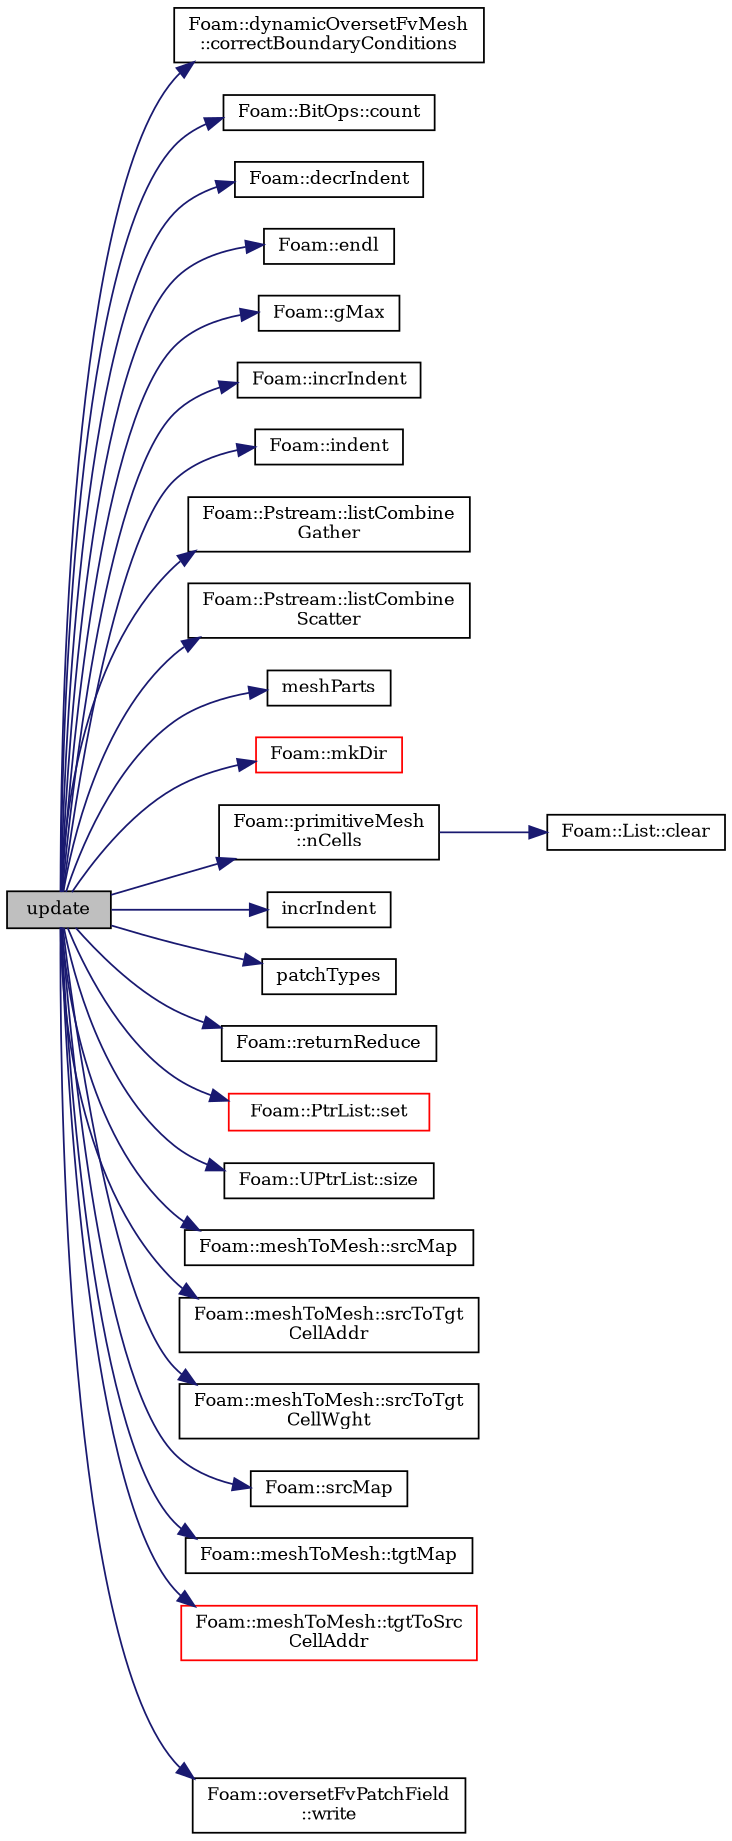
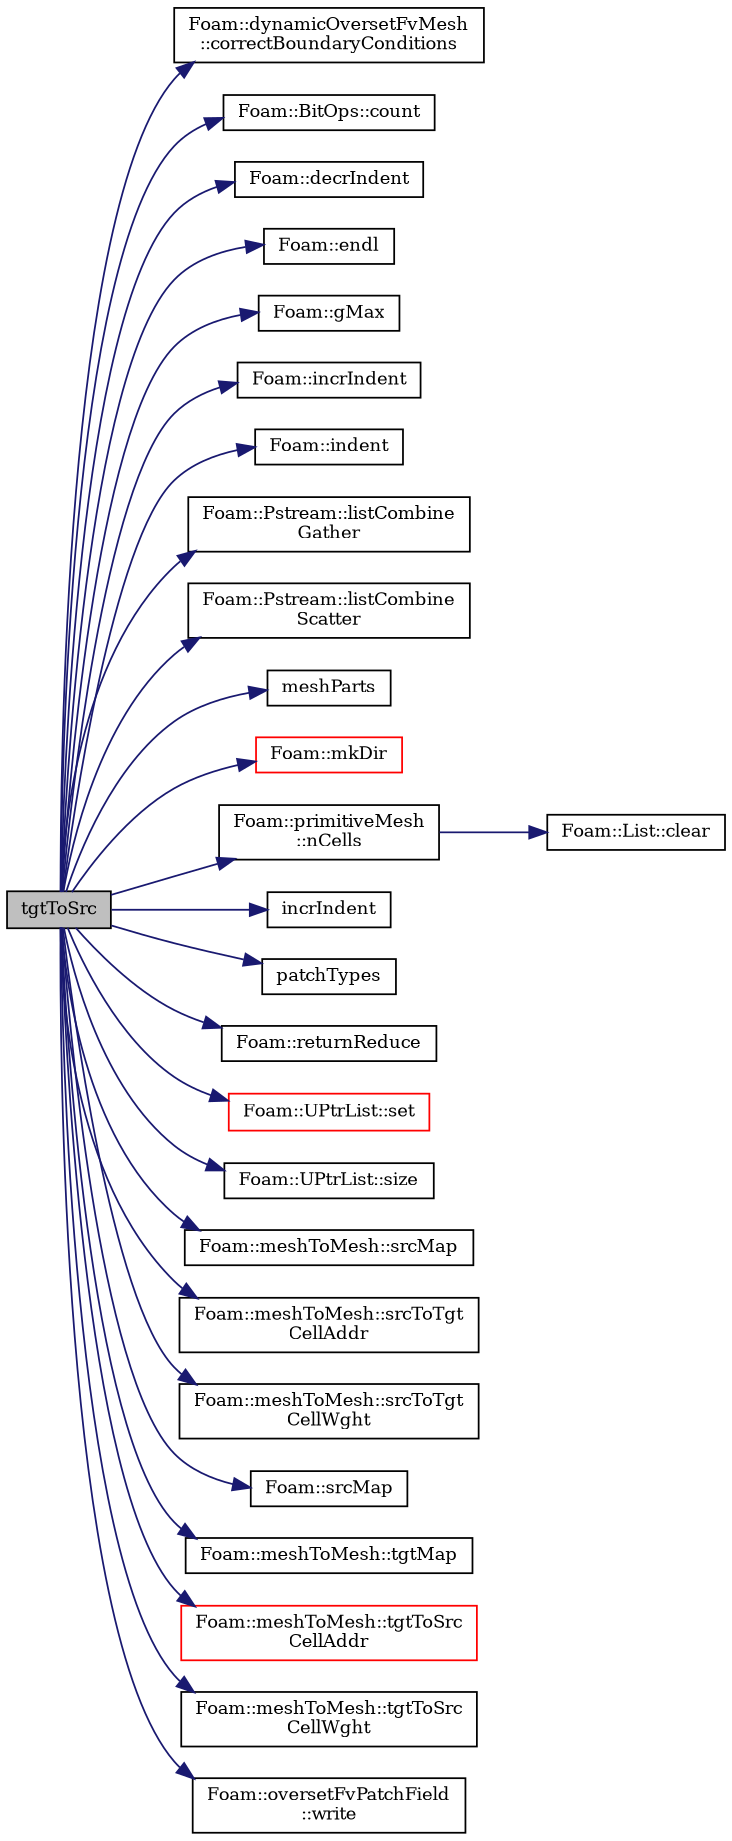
(59, 910) -> (59, 910)
(329, 1112) -> (329, 1112)
none -> (329, 1719)
